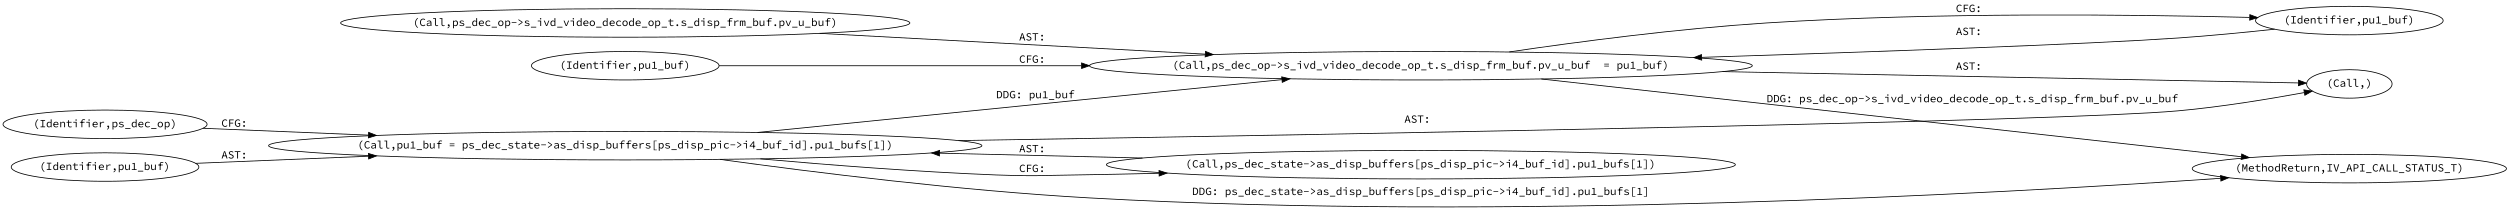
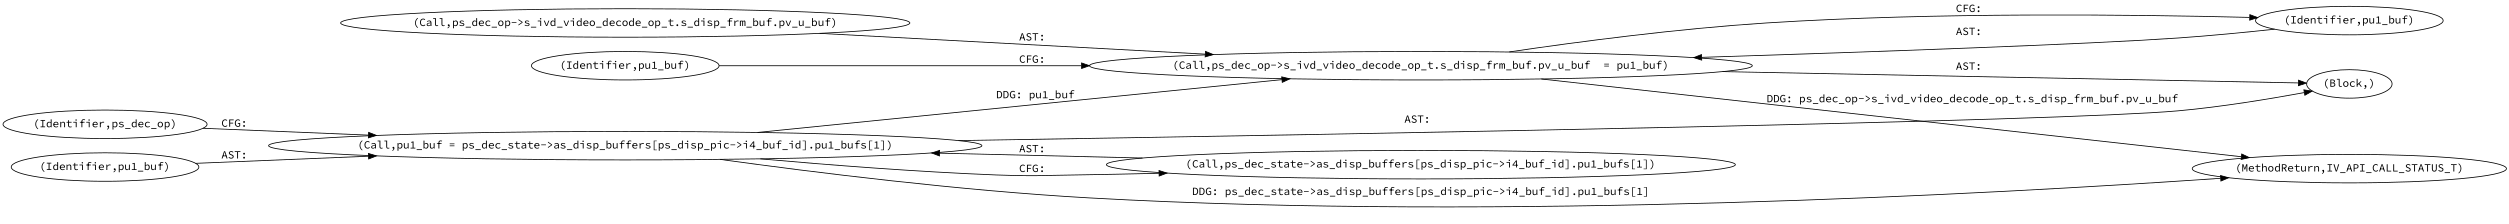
(2349, 84) -> (2349, 84)
